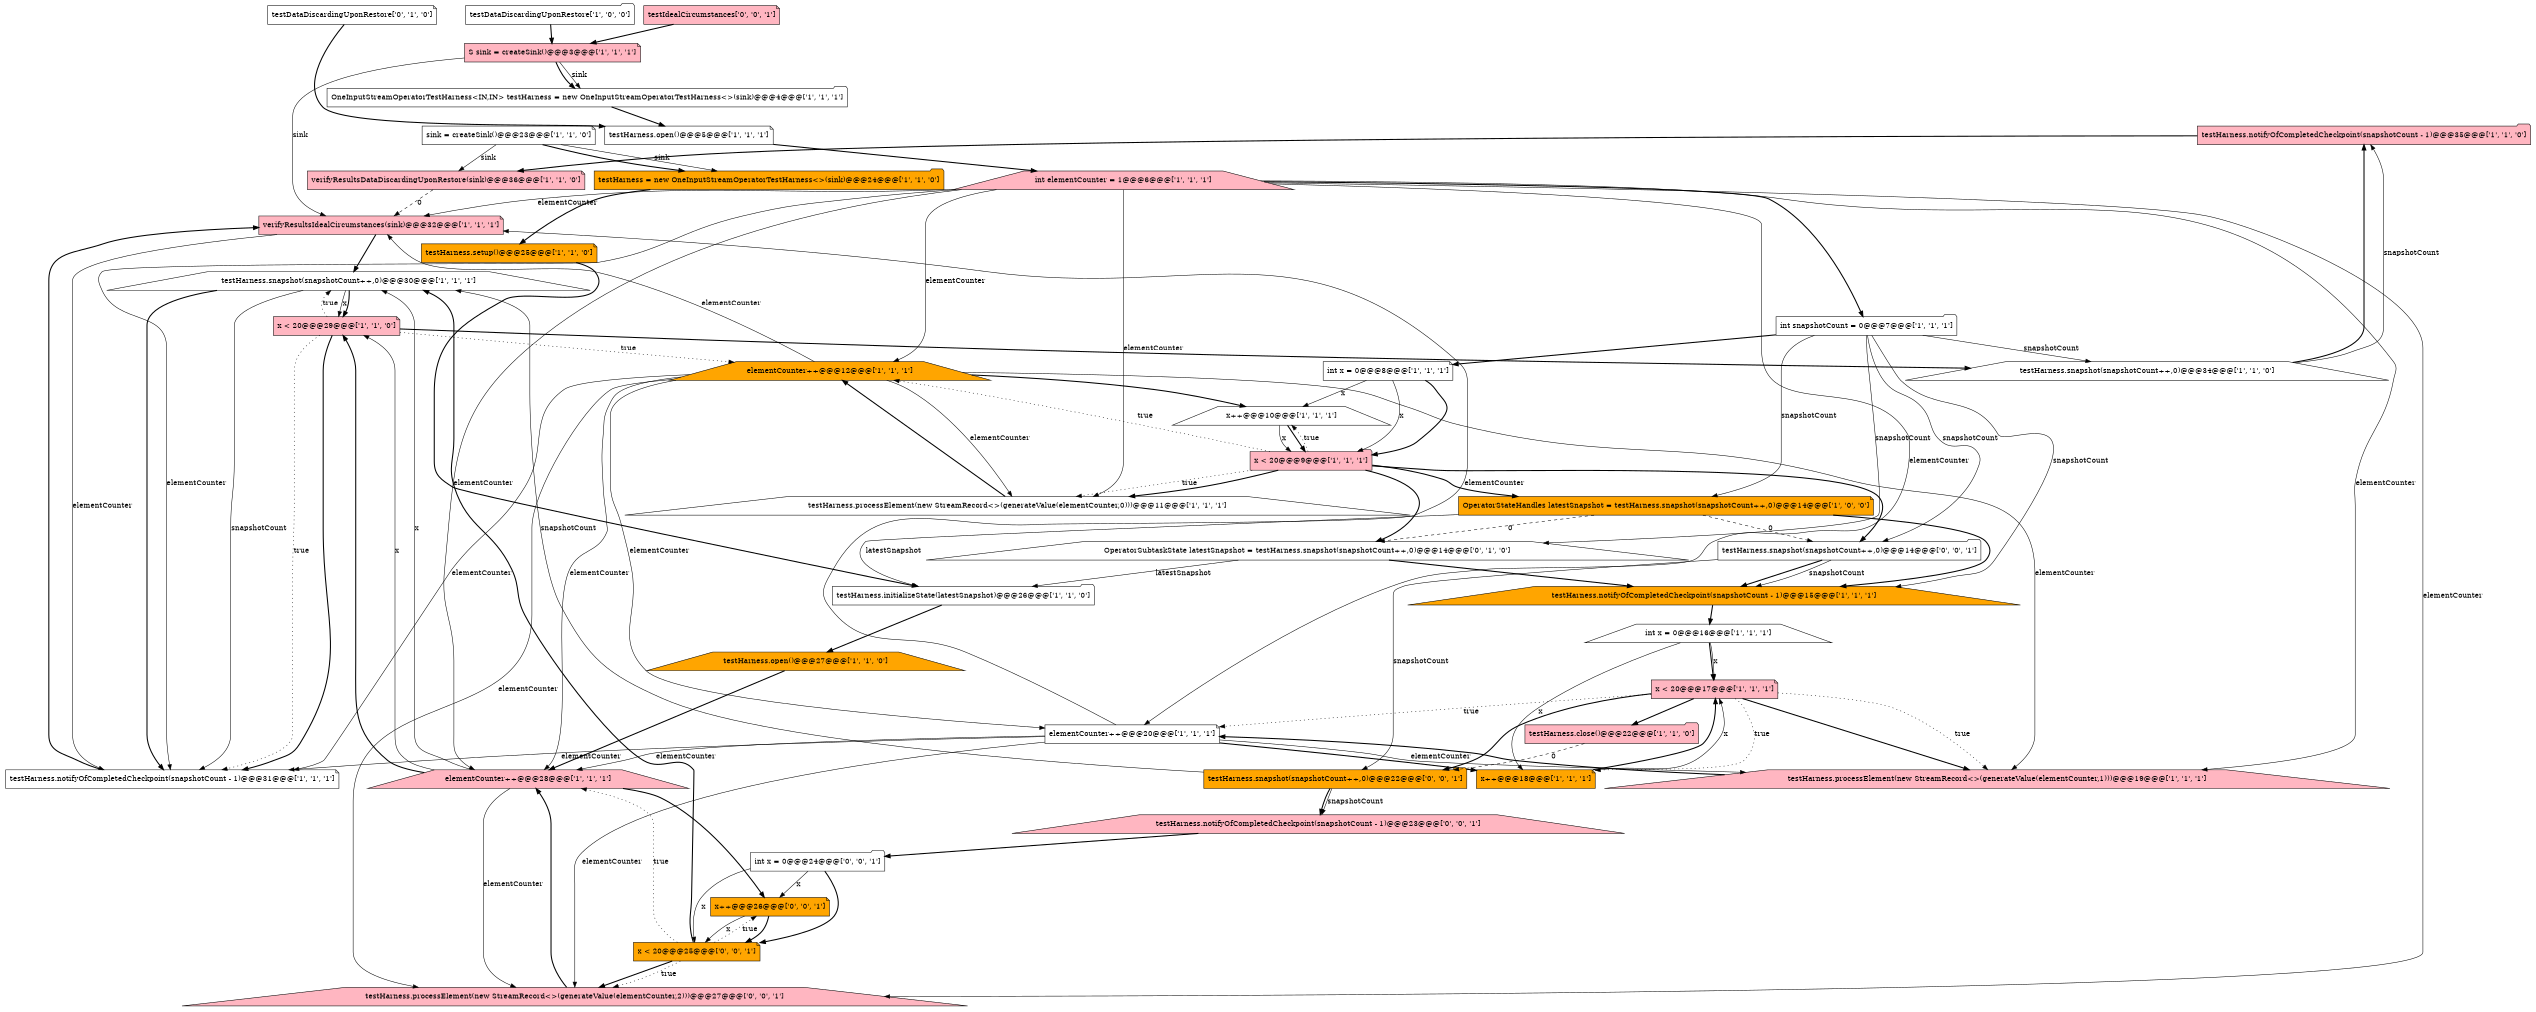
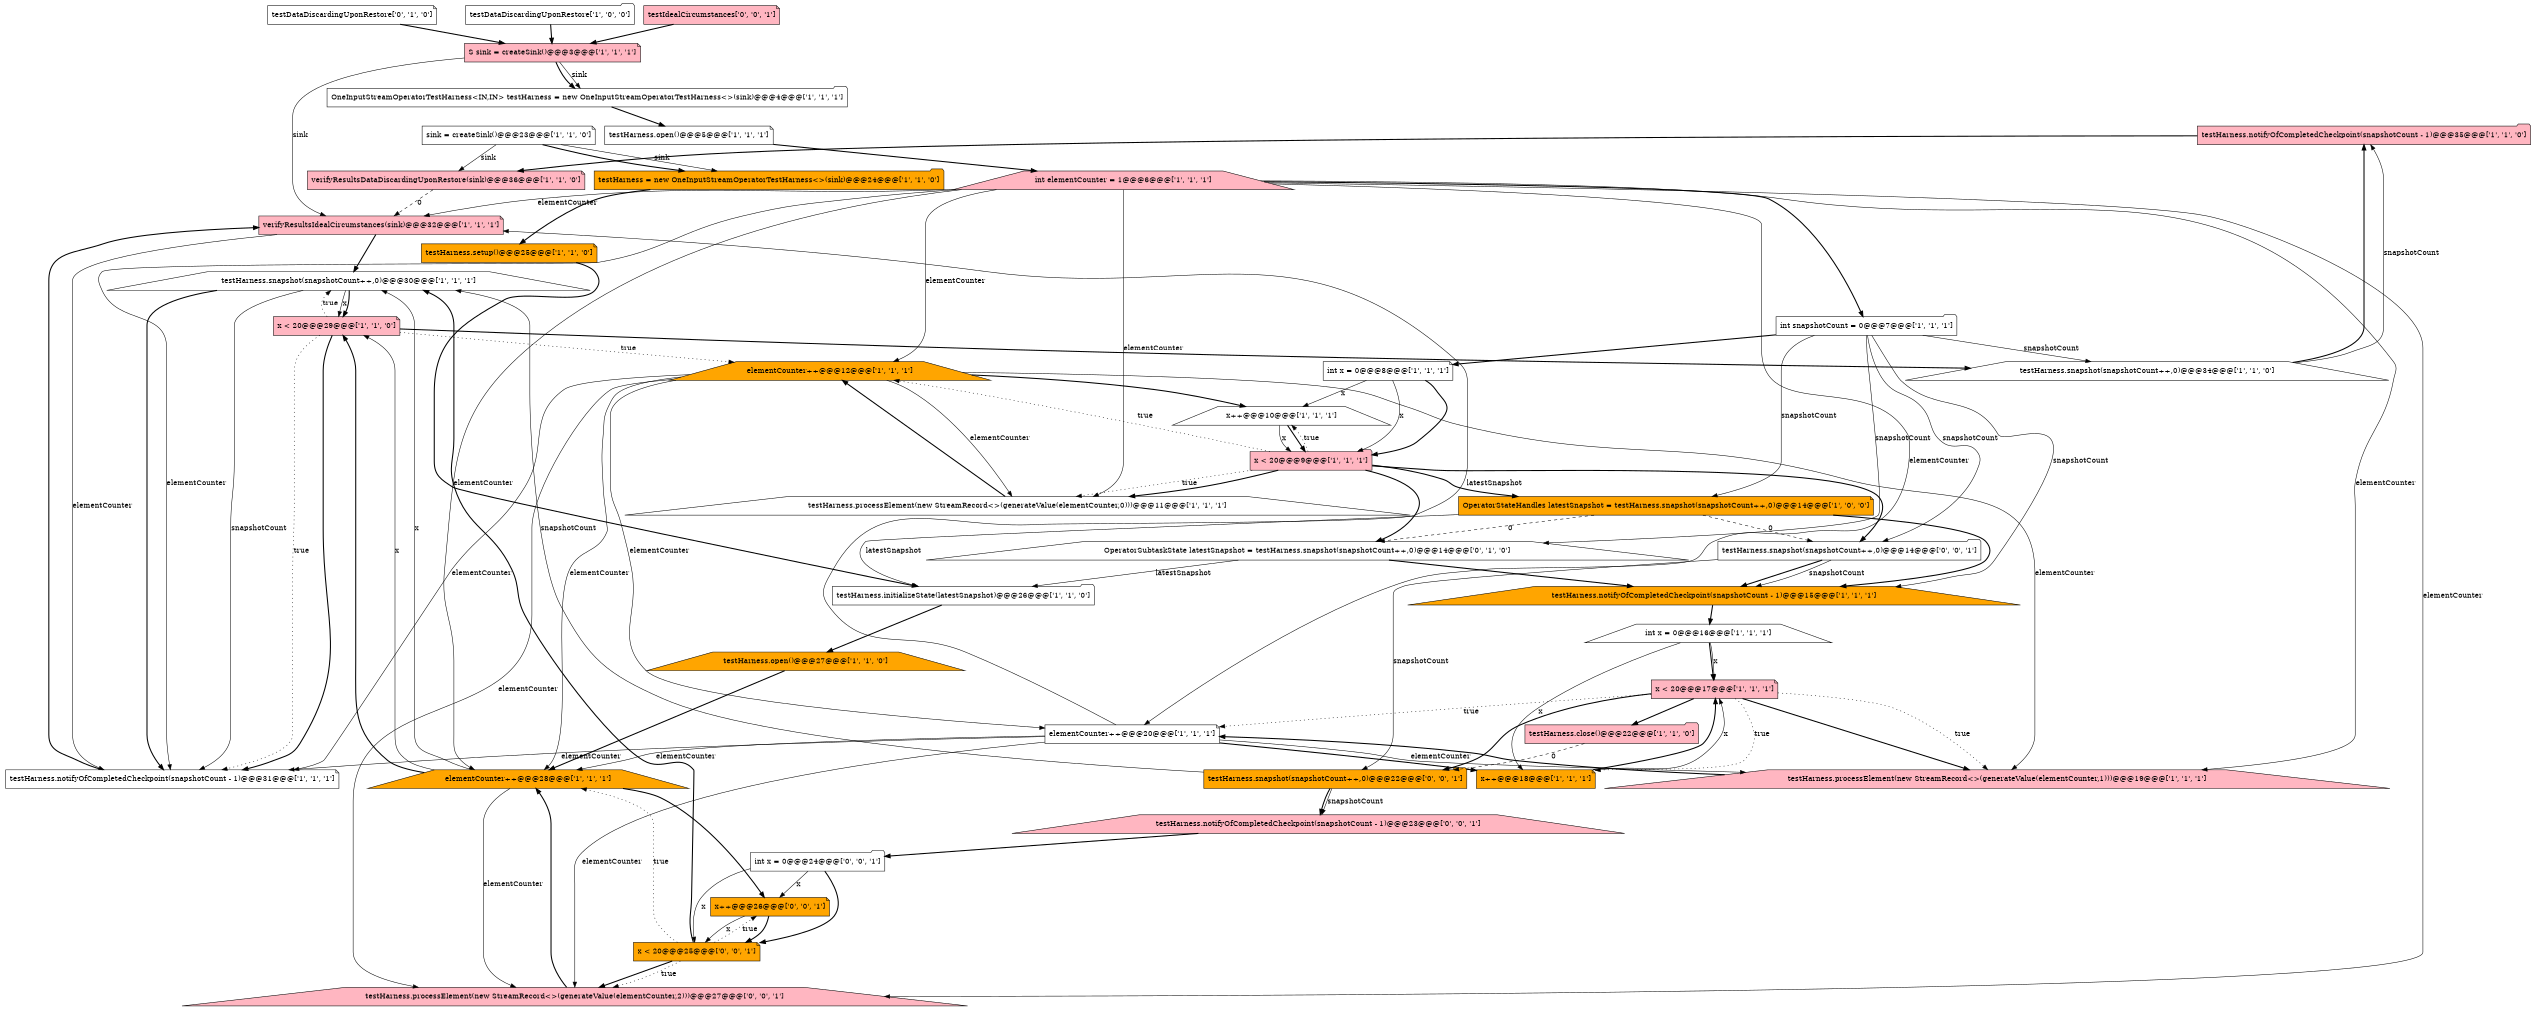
(414, 122) -> (450, 33)
(607, 275) -> none
(1494, 483) -> (1494, 483)
(528, 779) -> (528, 779)
